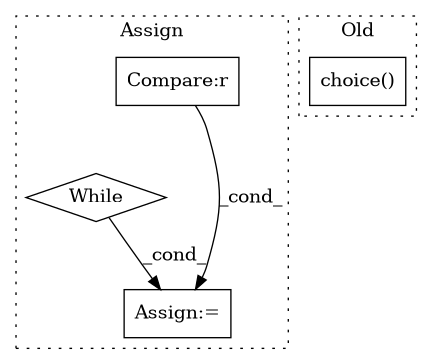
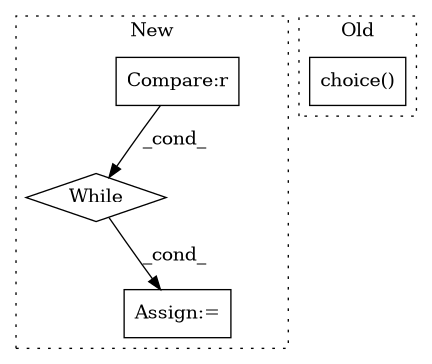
(152, 31) -> (152, 31)
(219, 191) -> (138, 136)
